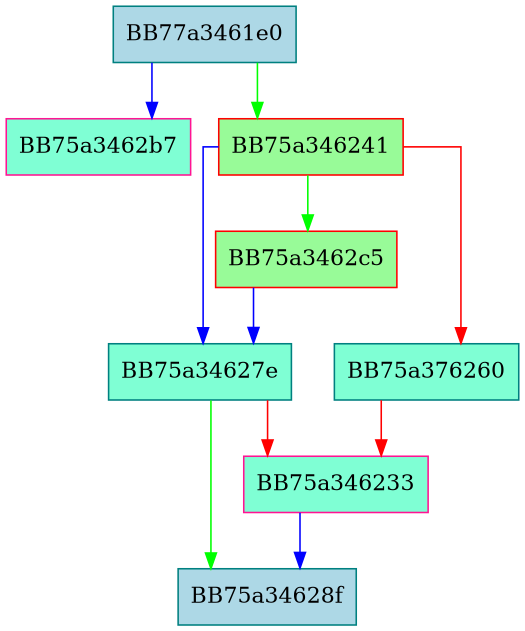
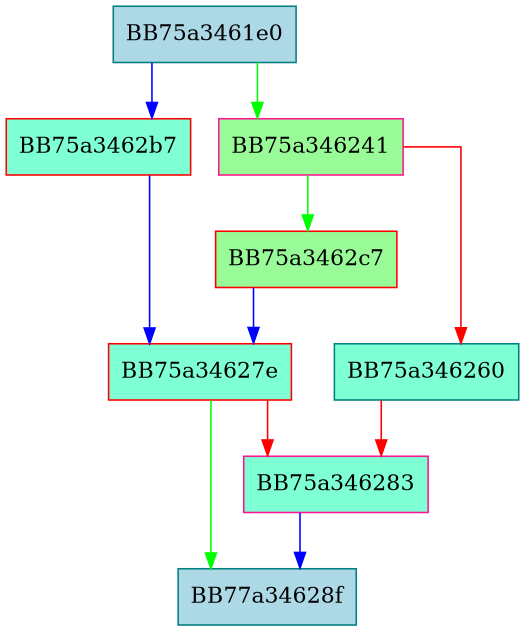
(205, 34) -> (205, 34)
(98, 147) -> (98, 147)
(311, 147) -> (311, 147)
(203, 230) -> (150, 252)
(306, 259) -> (306, 259)
(200, 372) -> (200, 372)
(427, 372) -> (427, 372)
(336, 484) -> (336, 484)
(267, 597) -> (267, 597)
